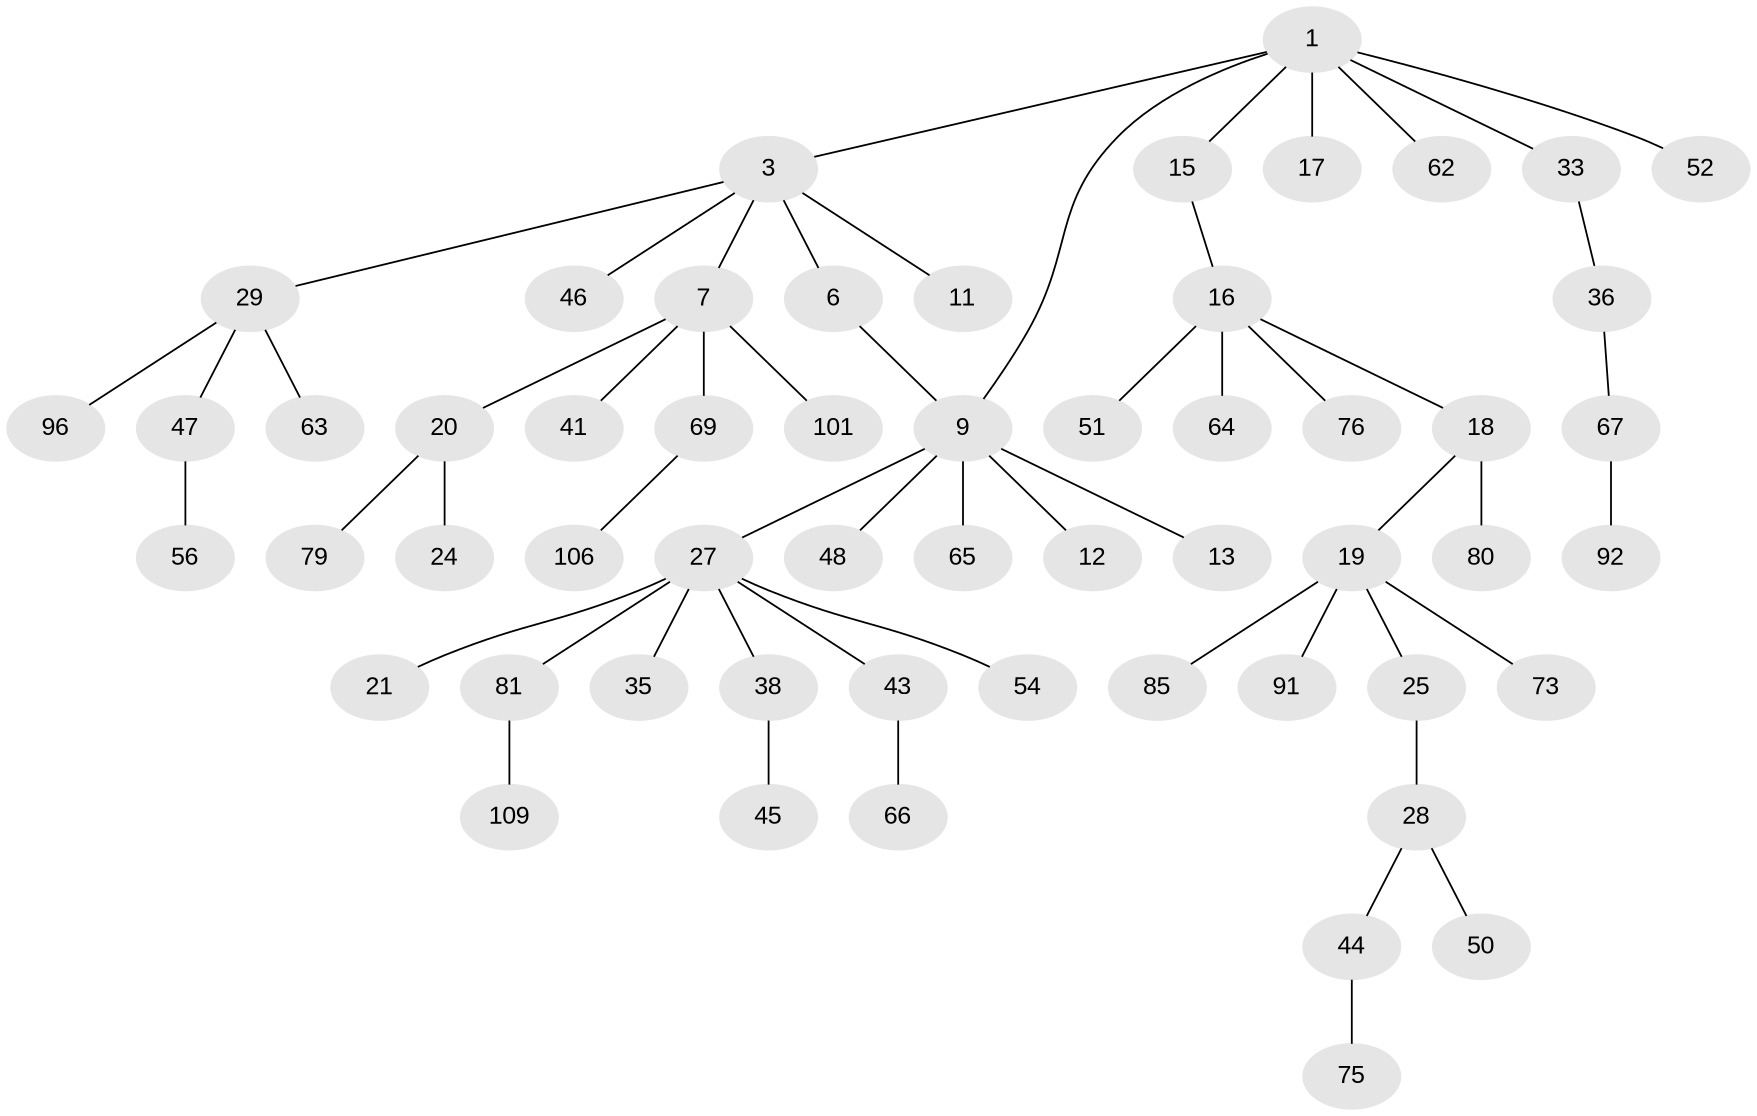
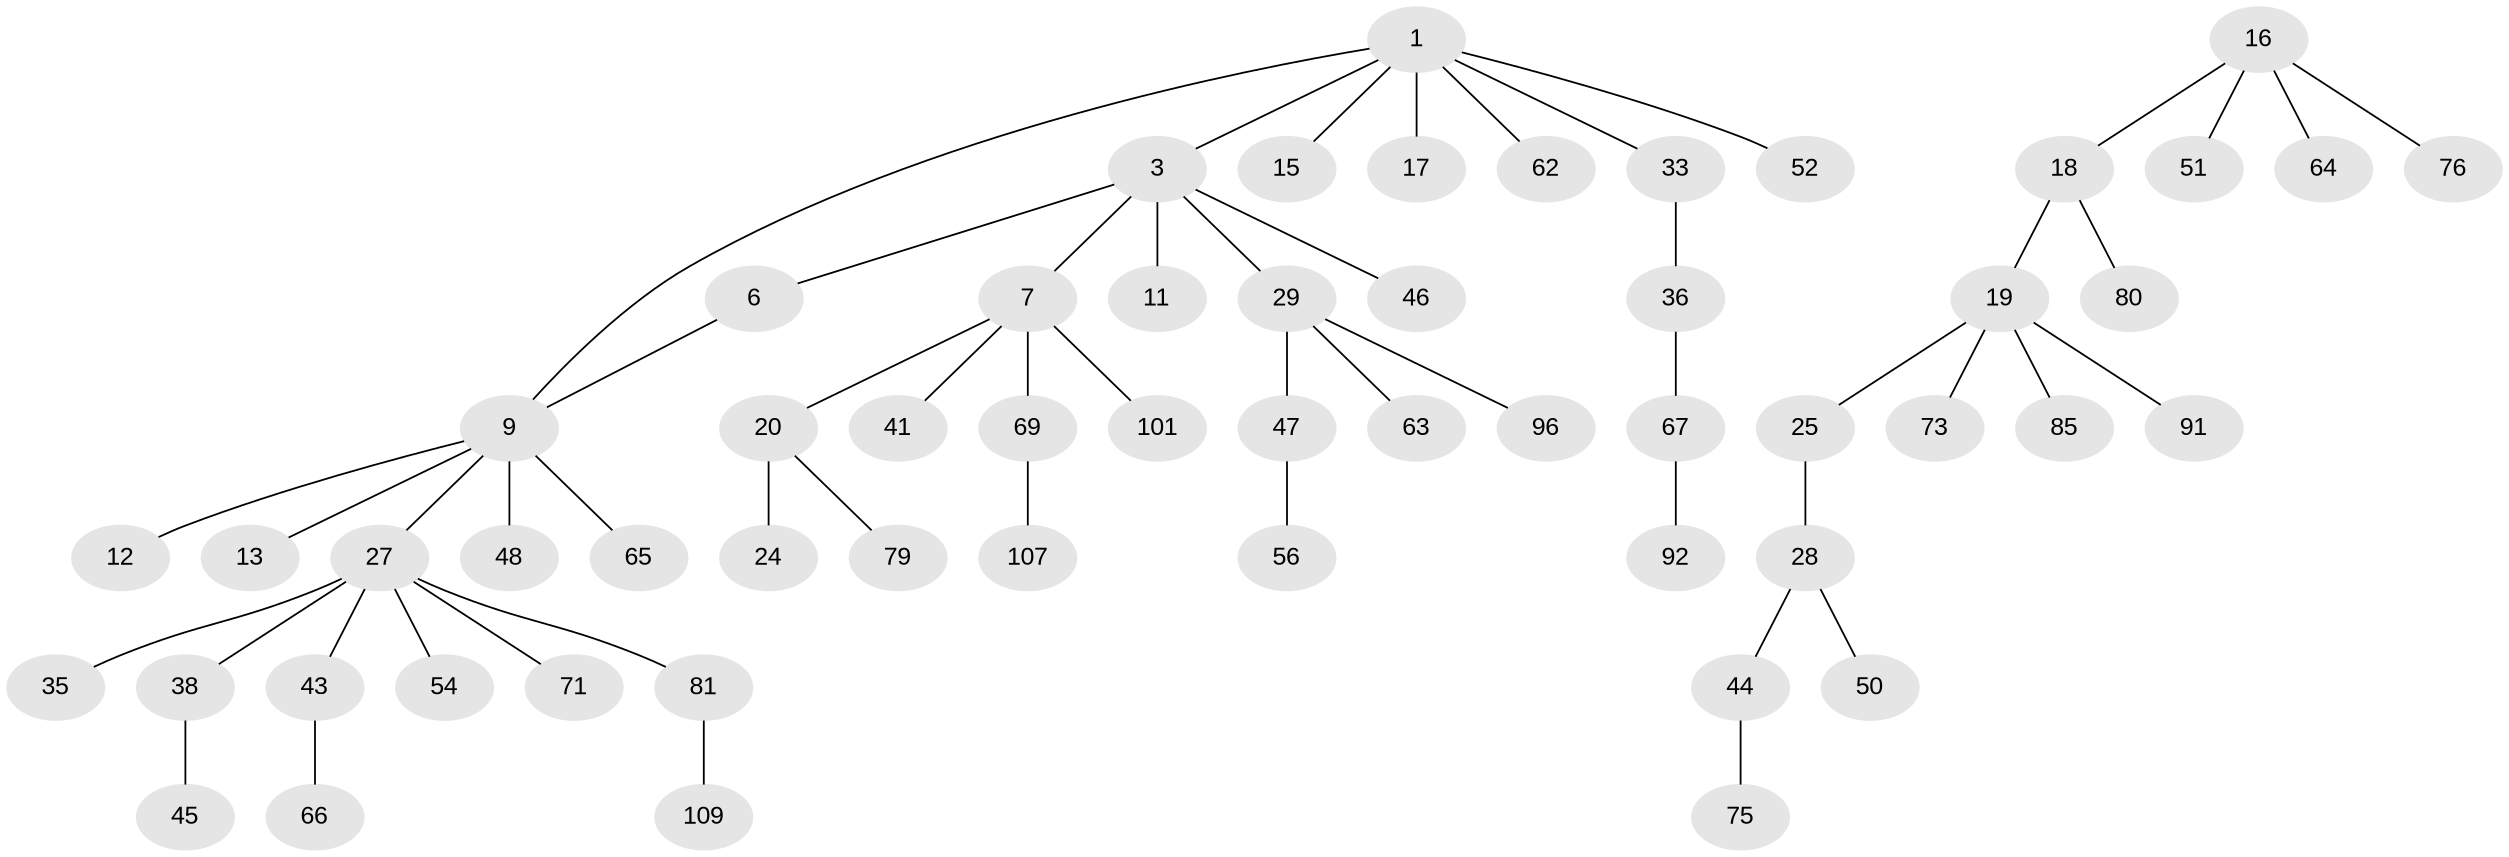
(1202, 234) -> none
(574, 558) -> (1028, 558)
(380, 688) -> (574, 688)
